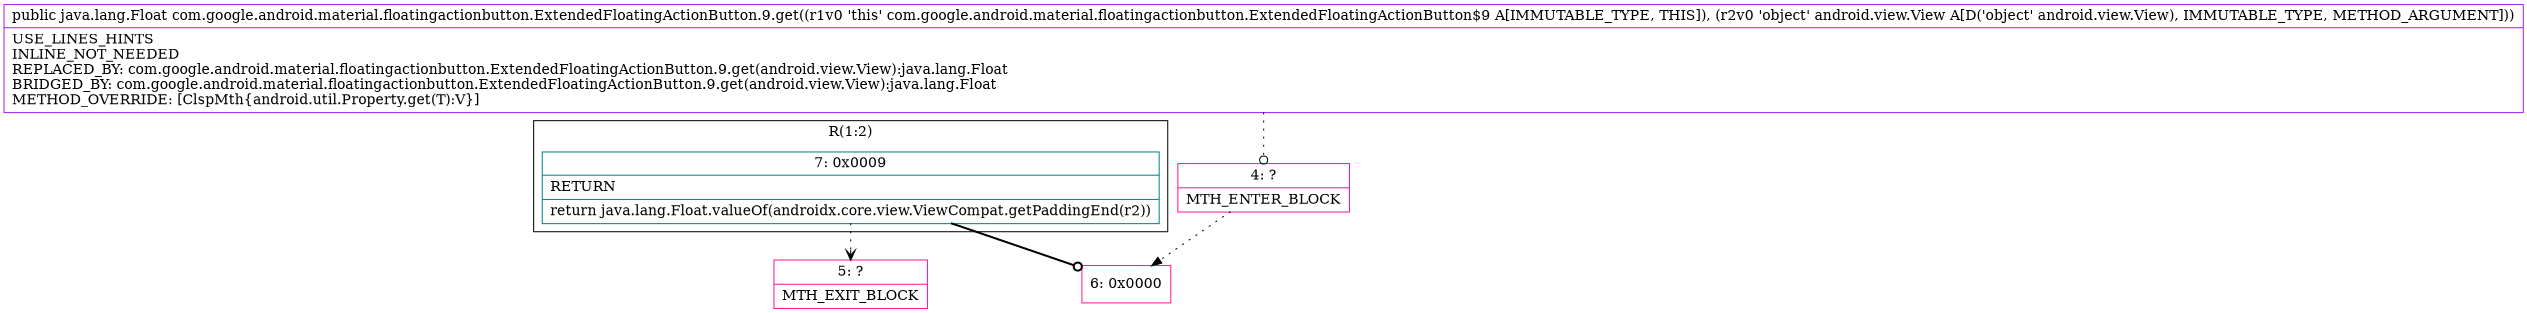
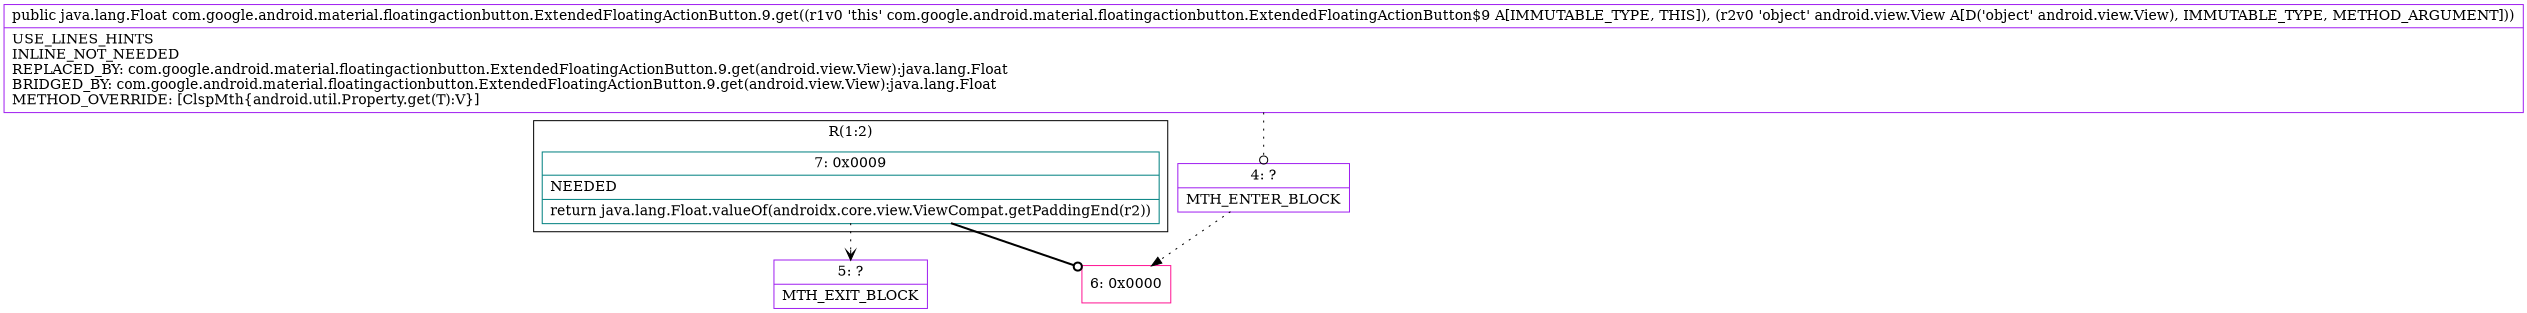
(583, 187) -> (584, 187)
(1264, 188) -> (1264, 188)
(851, 284) -> (851, 284)
